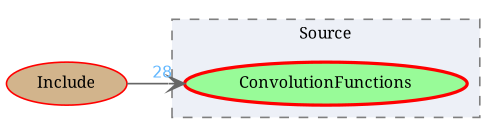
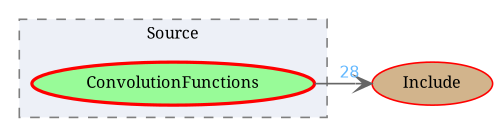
(148, 84) -> (337, 84)
